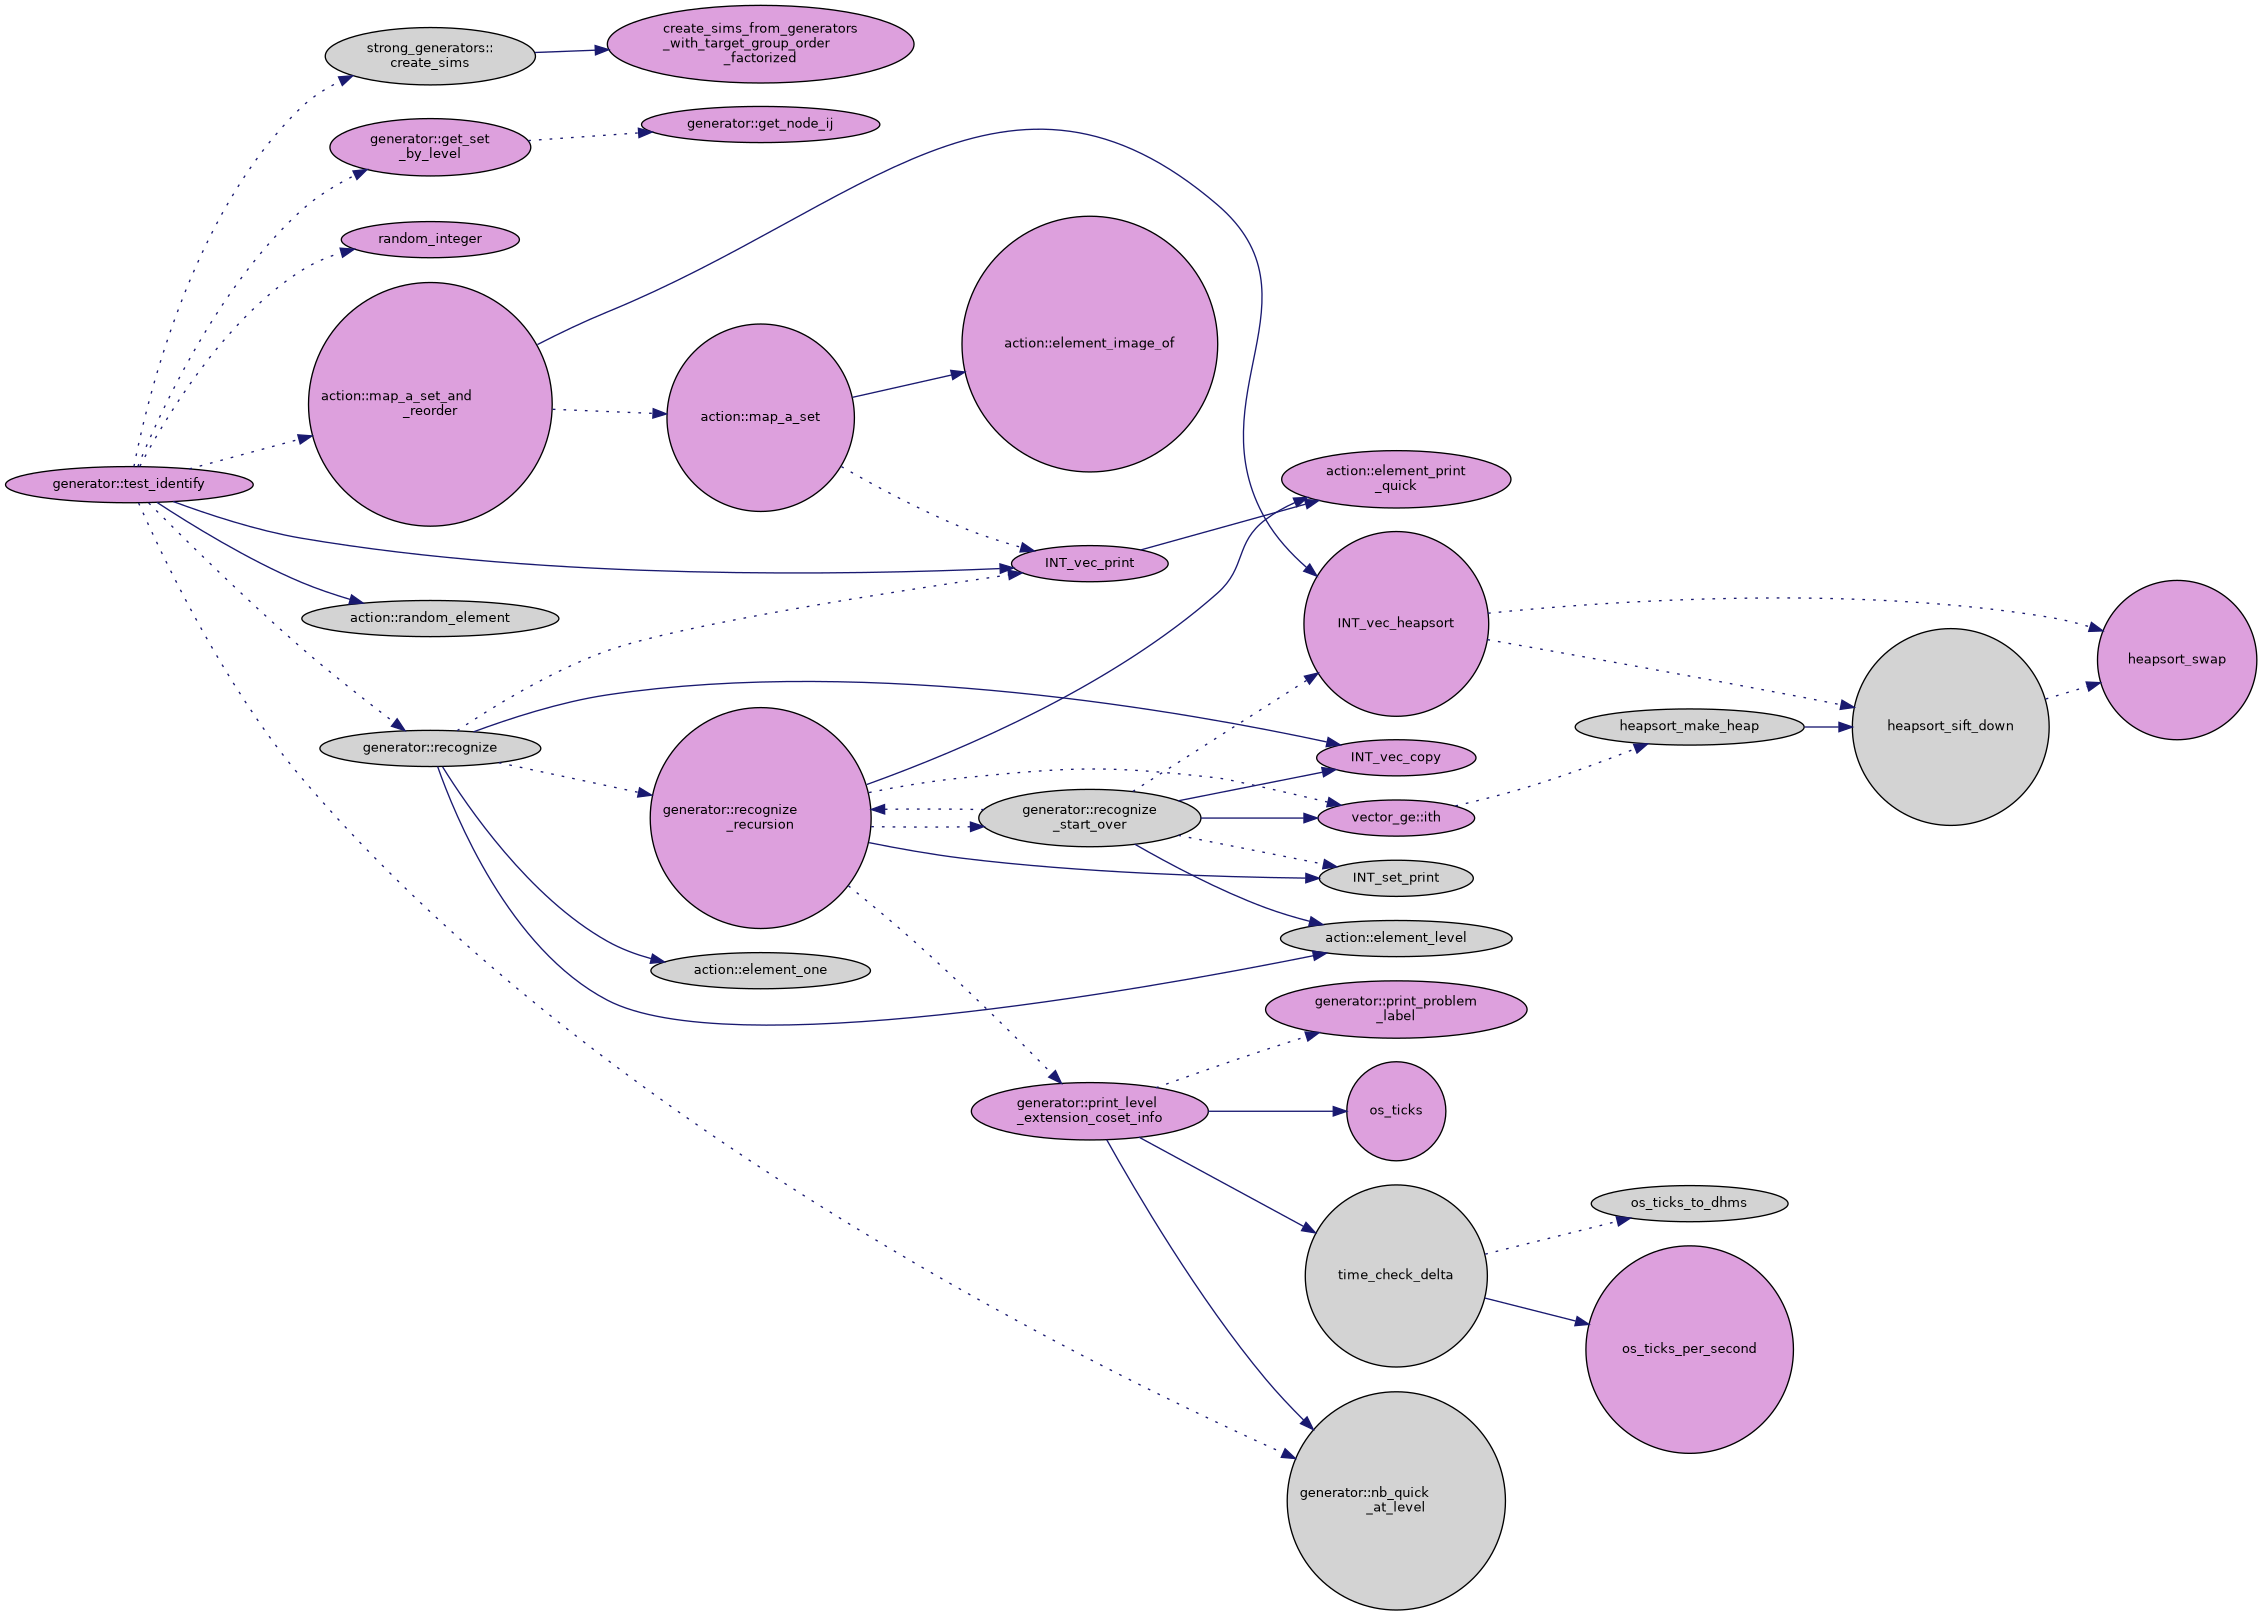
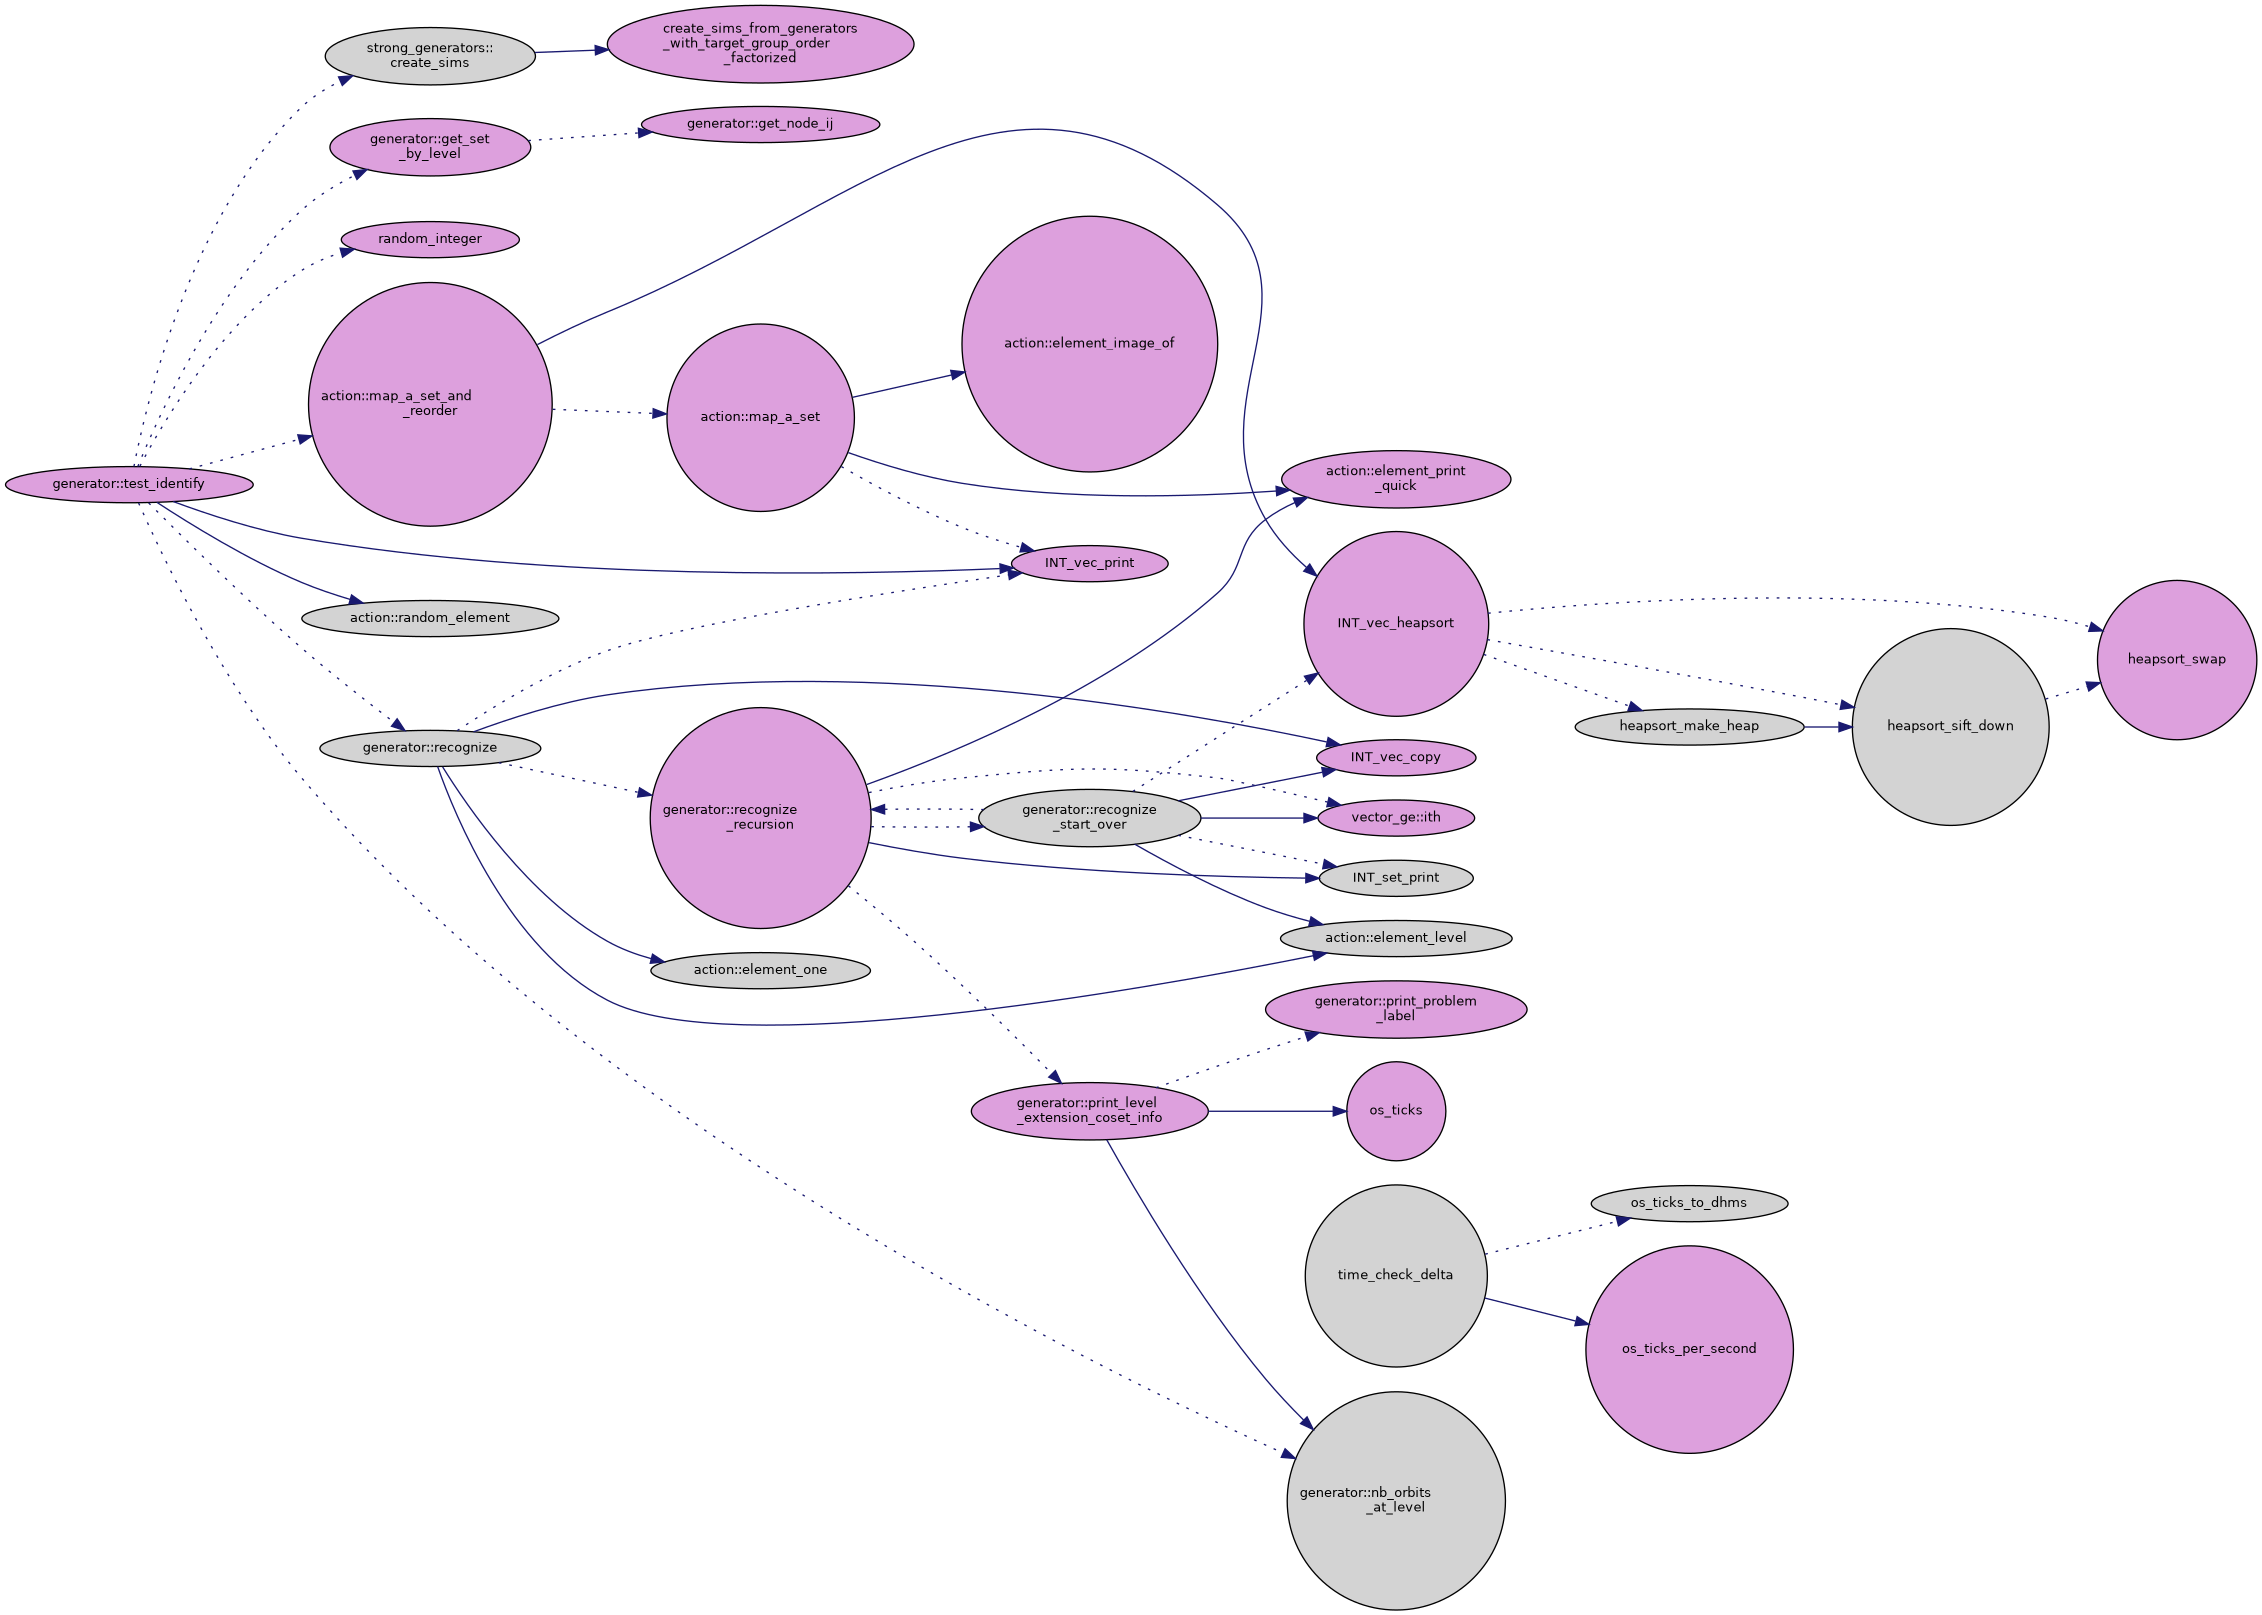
(1223, 527) -> (1060, 493)
(1546, 781) -> (1556, 680)
(1221, 1182) -> none
(1396, 1501) -> (1396, 1501)
